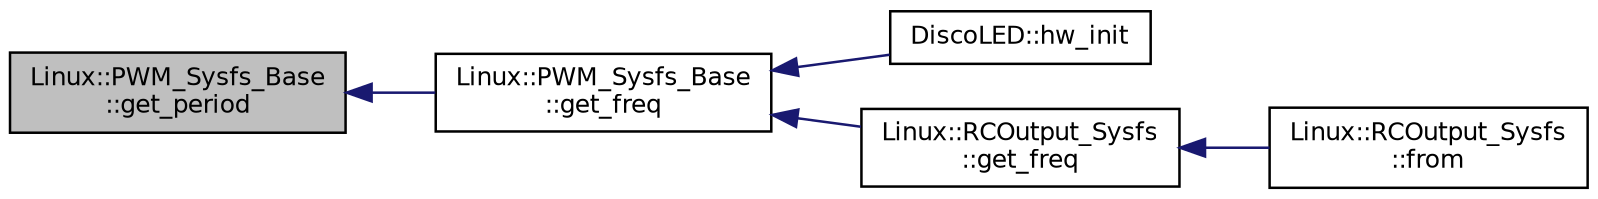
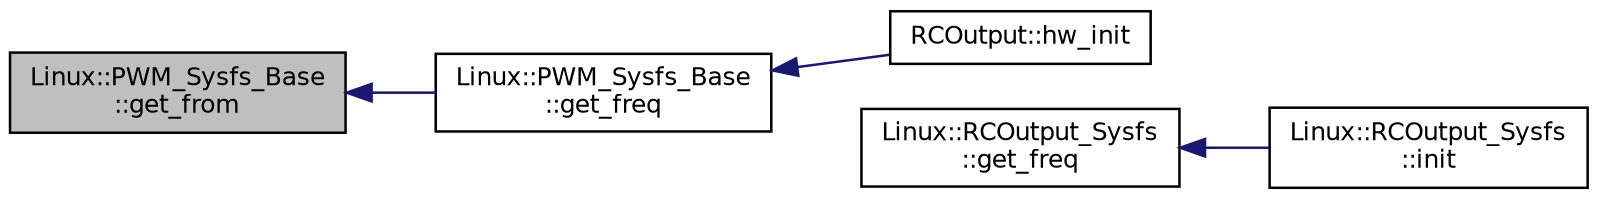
(1020, 38) -> (1020, 38)
(178, 93) -> (178, 93)
(829, 122) -> none
(1429, 148) -> (1429, 148)
